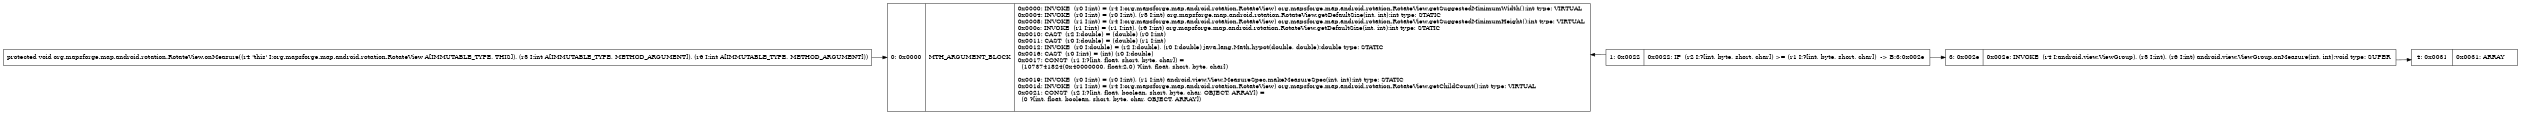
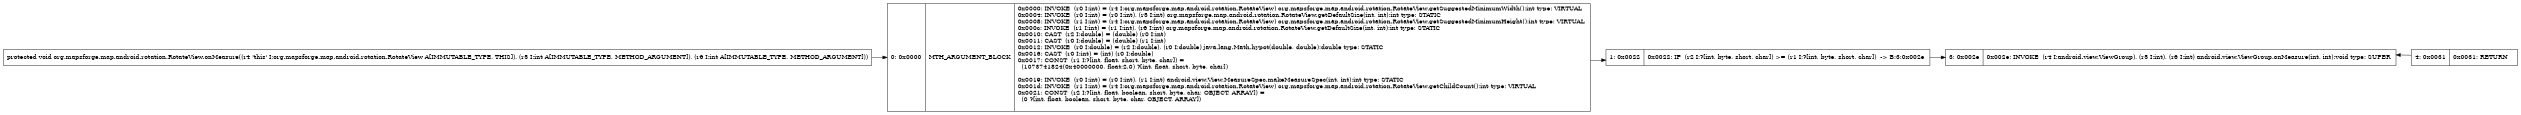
(1600, 55) -> (1596, 60)
(2483, 57) -> (2483, 57)
(2402, 60) -> (2406, 55)
